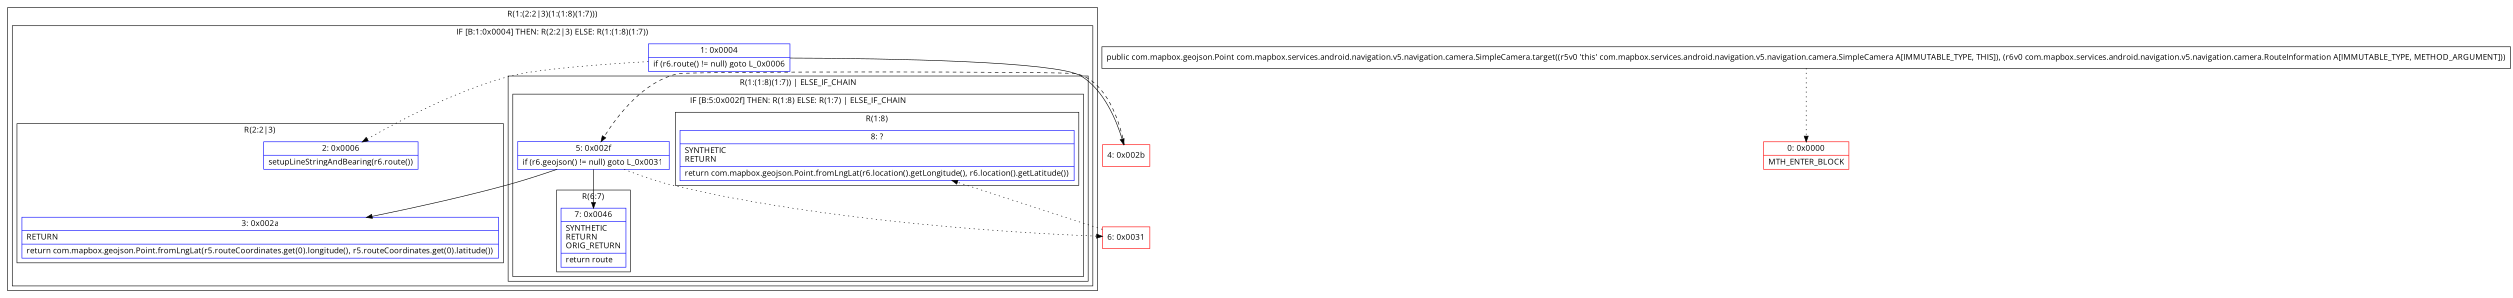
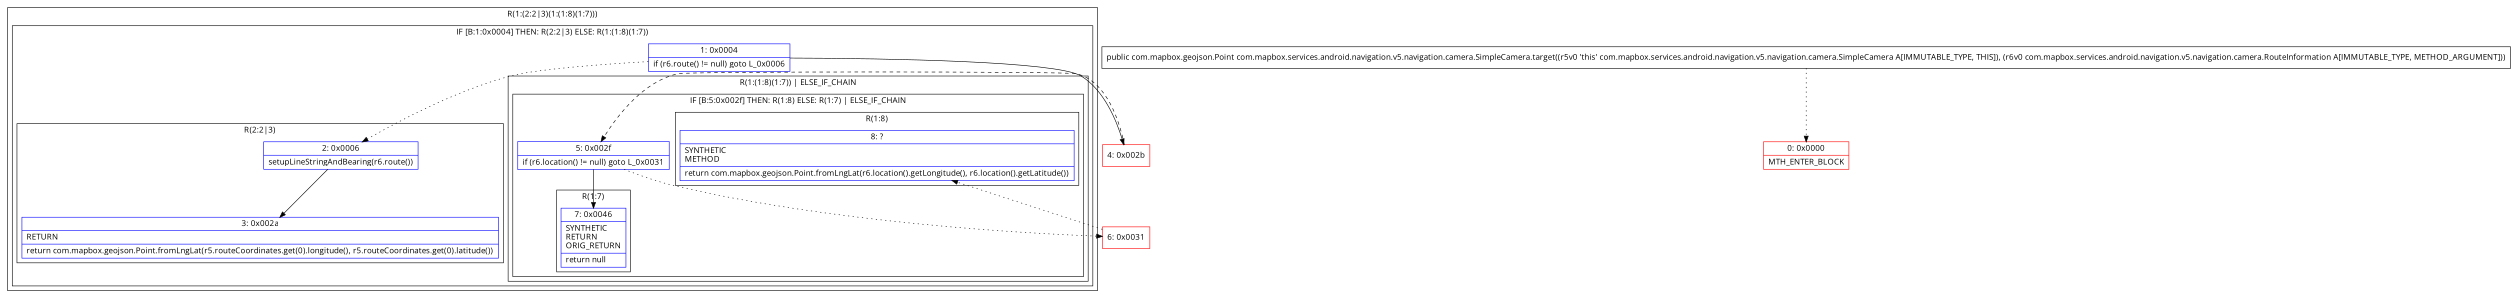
(701, 159) -> (703, 159)
(593, 162) -> (593, 162)
(465, 196) -> (306, 191)
(593, 197) -> (593, 197)
(589, 260) -> (586, 260)
